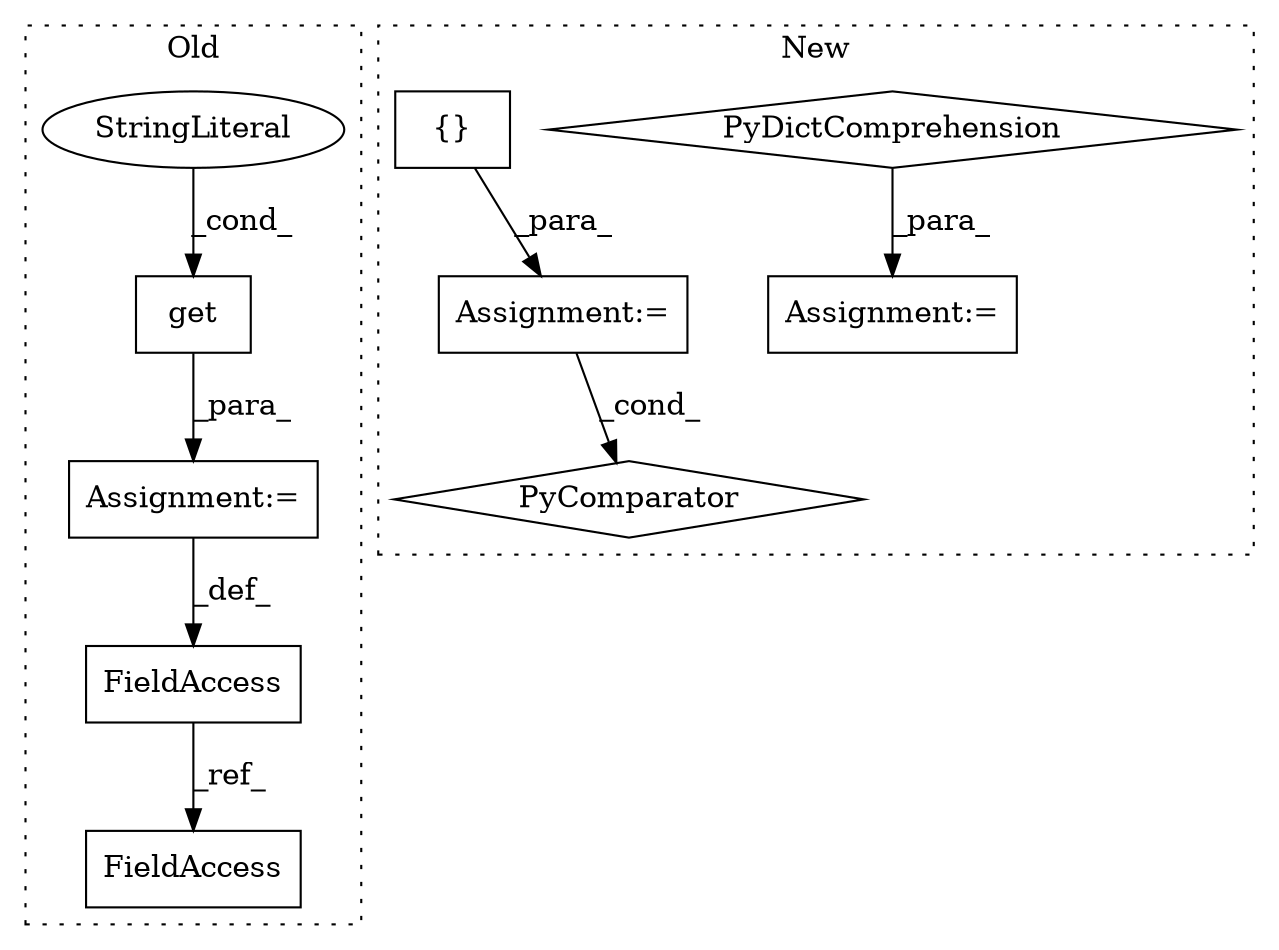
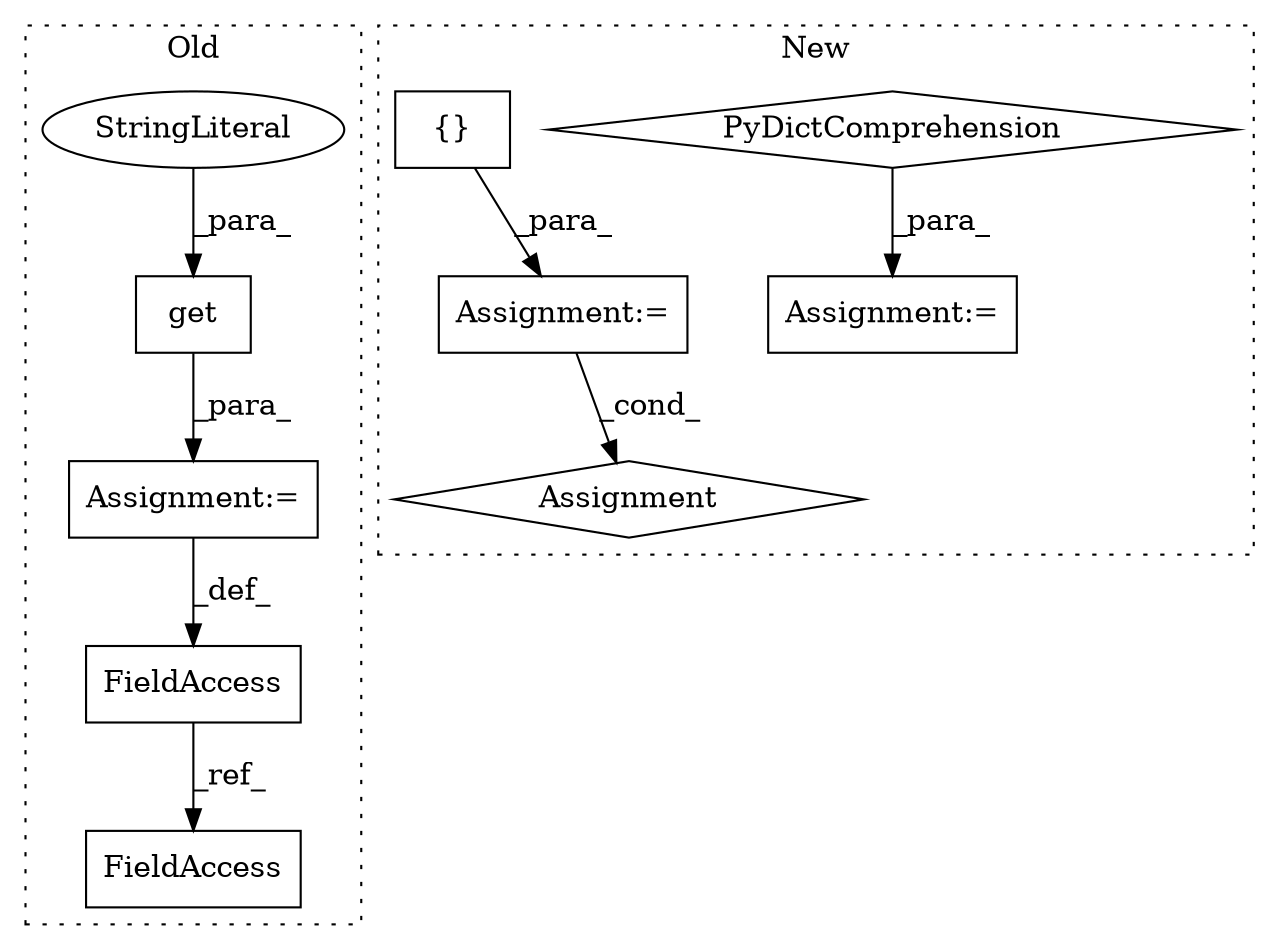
(242, 222) -> (242, 222)
(629, 499) -> (629, 499)
